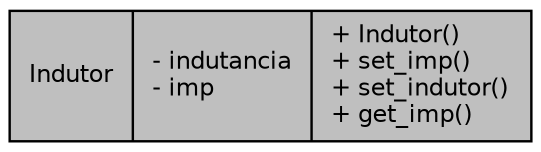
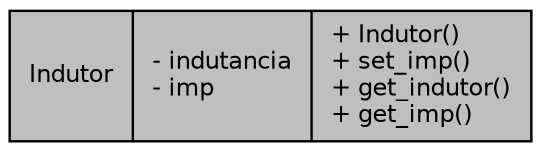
(420, 88) -> (421, 88)
